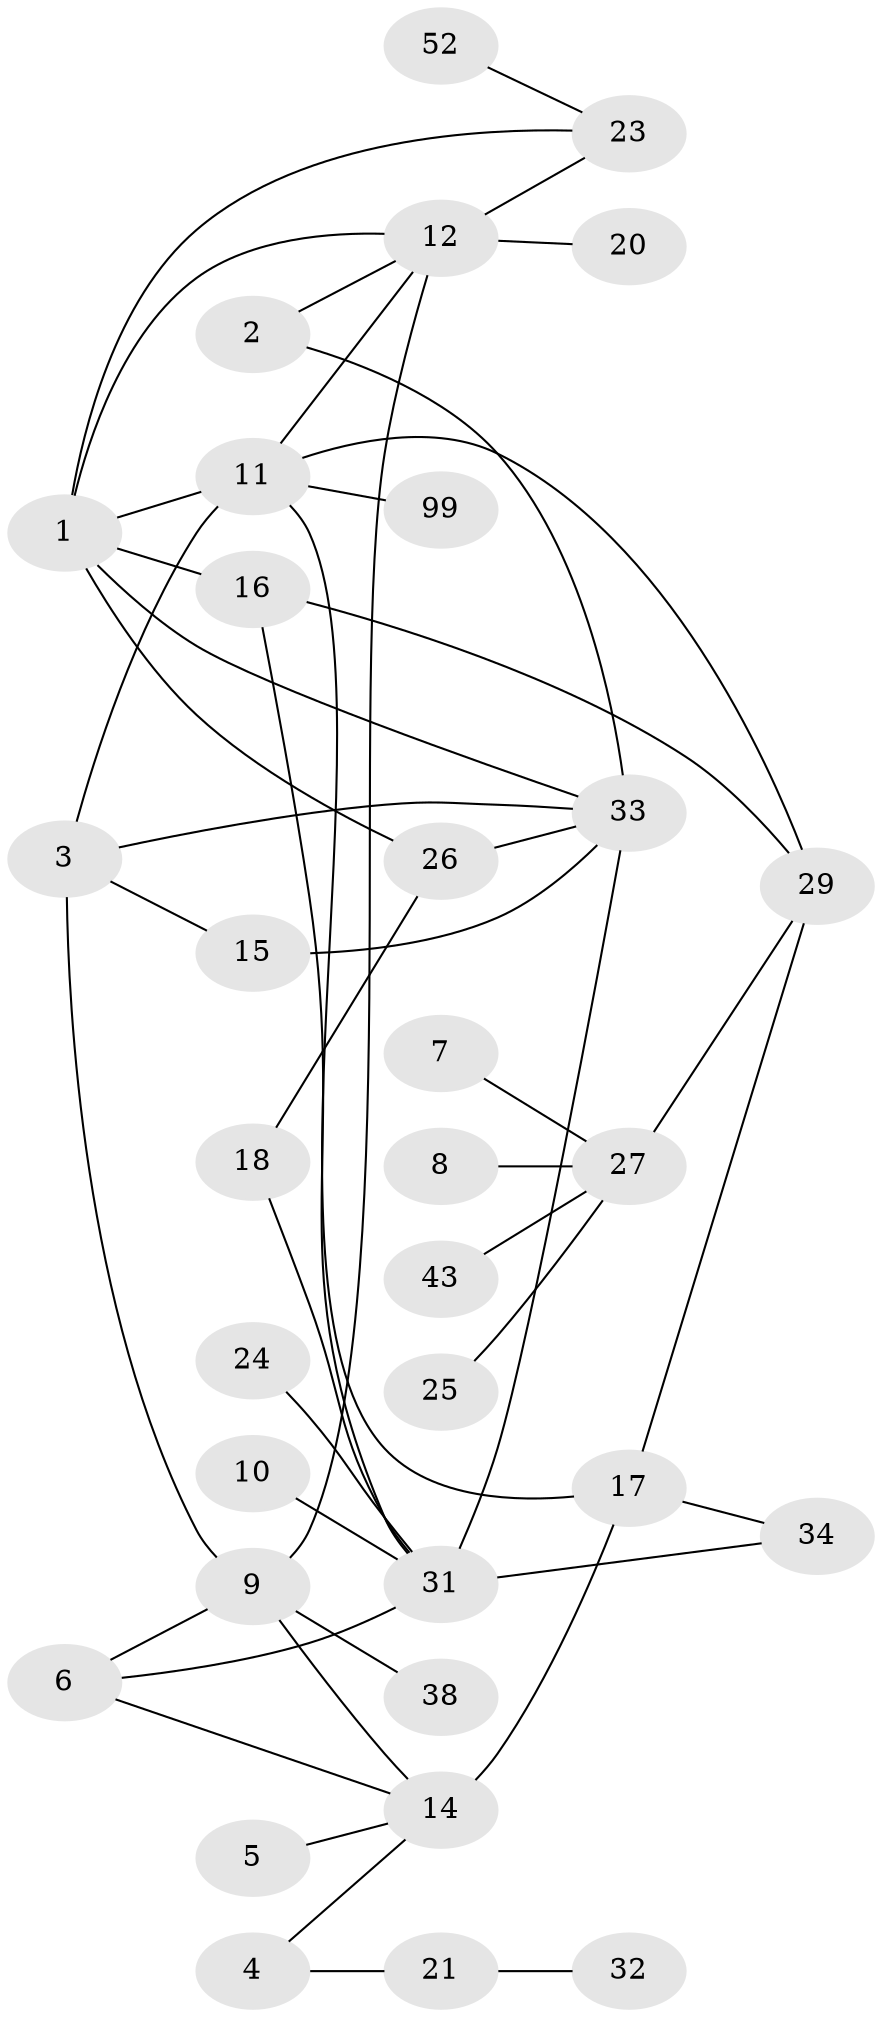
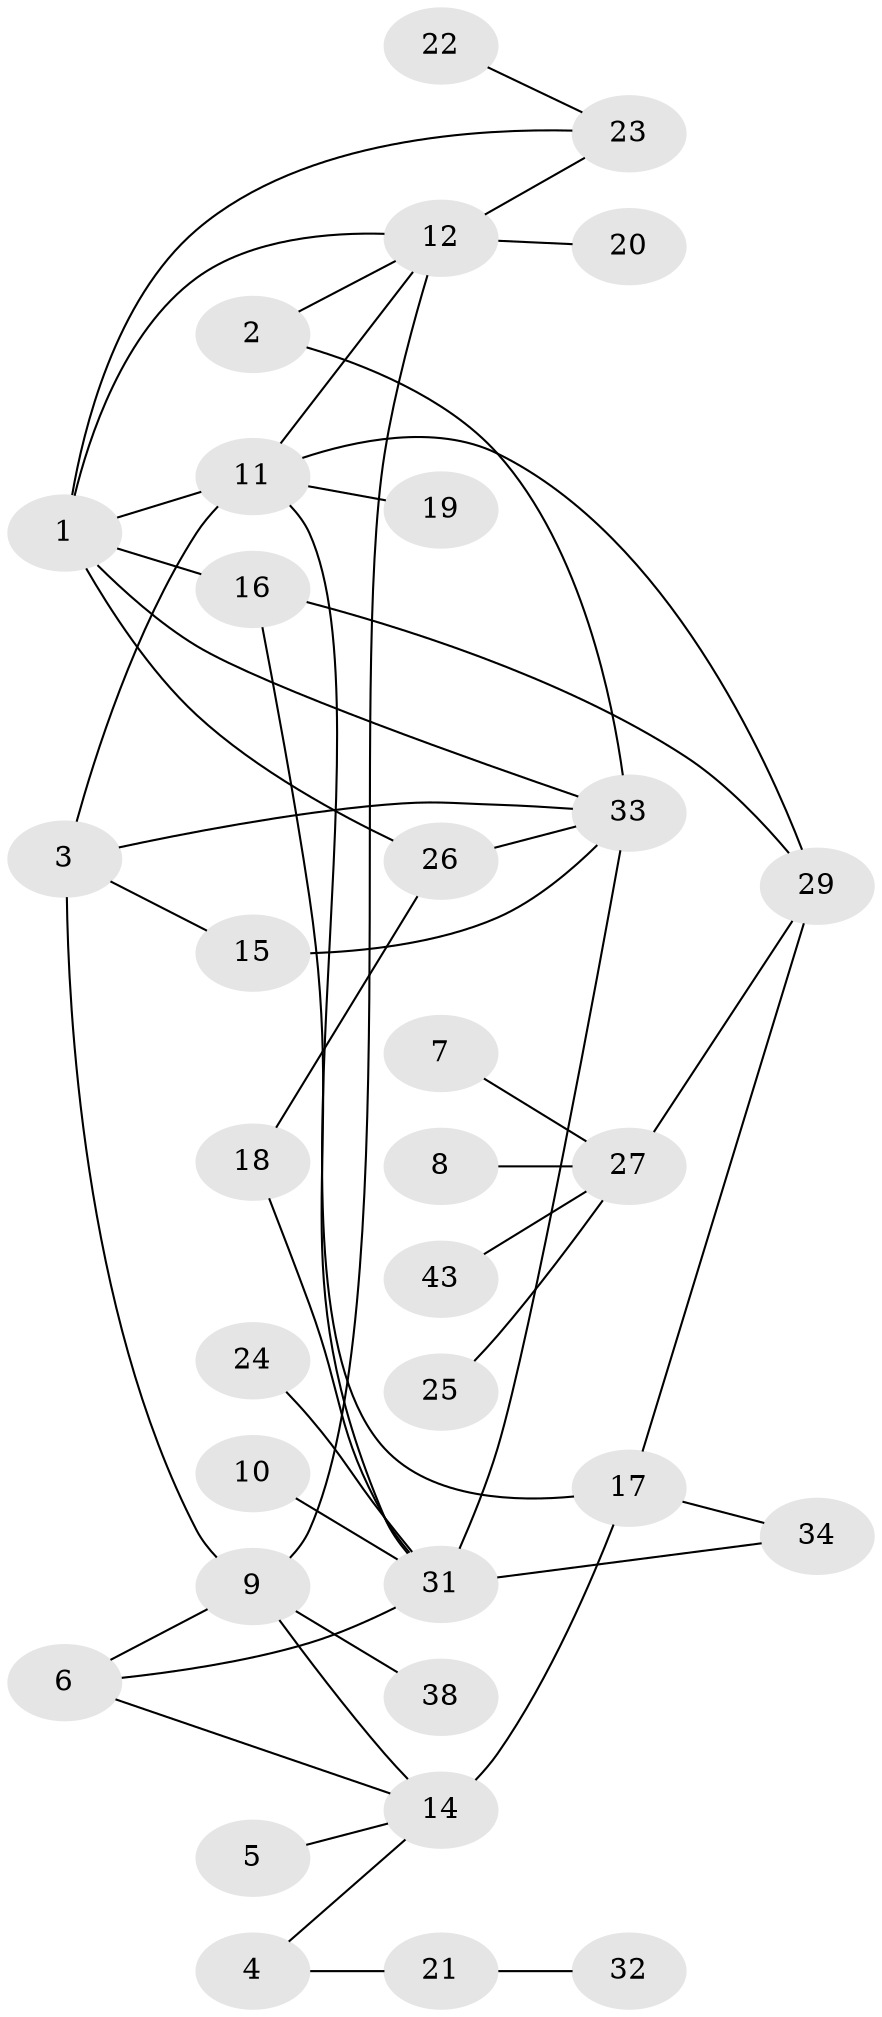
(441, 46) -> (441, 46)
(441, 510) -> (441, 510)
